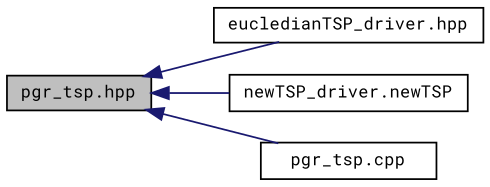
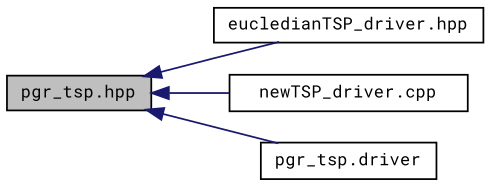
(349, 93) -> (349, 93)
(349, 161) -> (349, 161)
